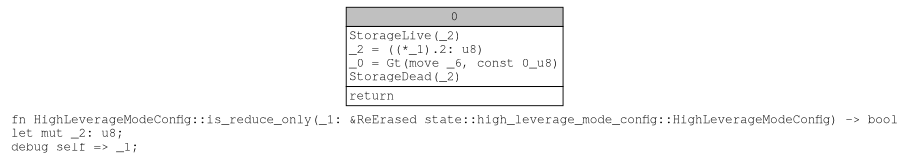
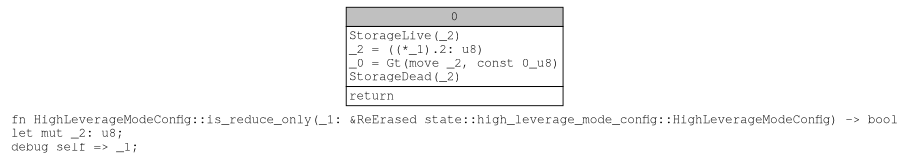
(455, 63) -> (455, 63)
